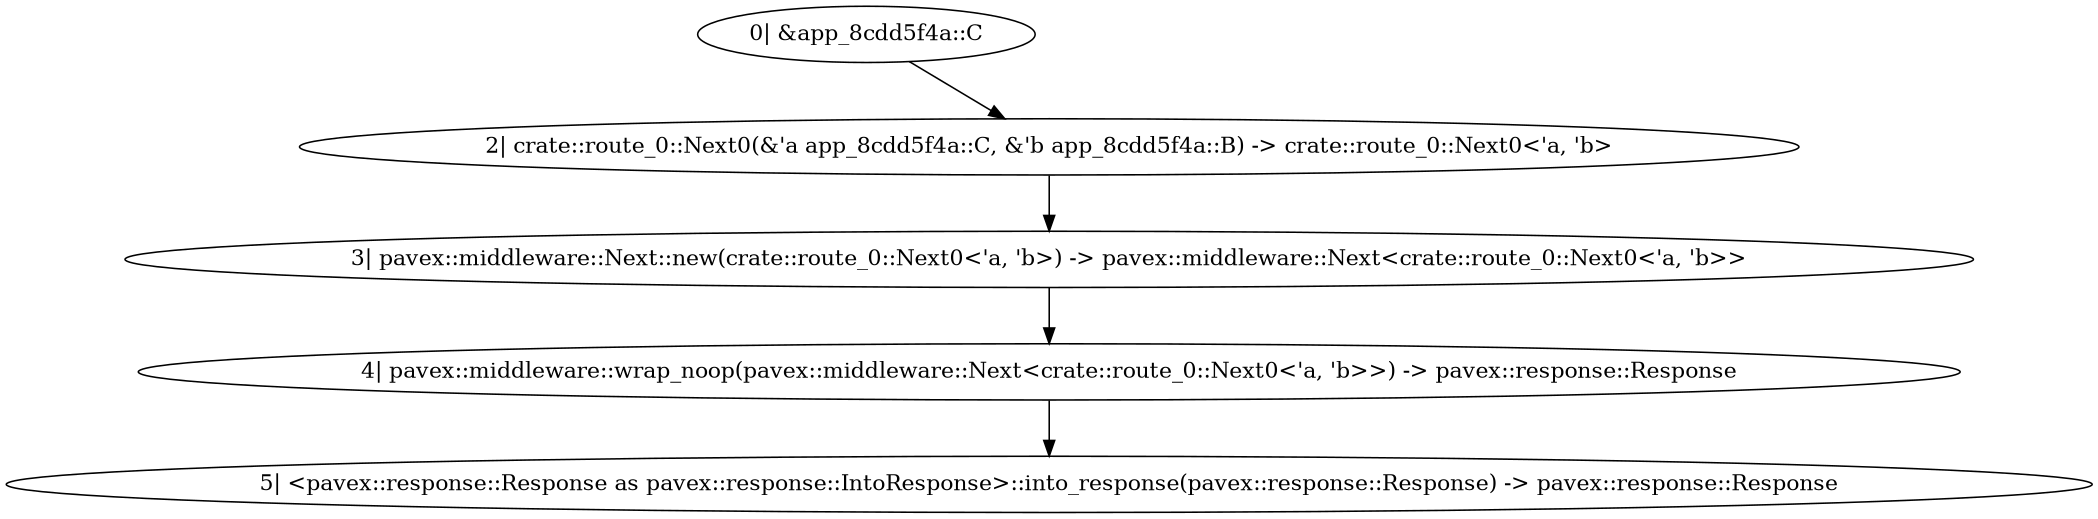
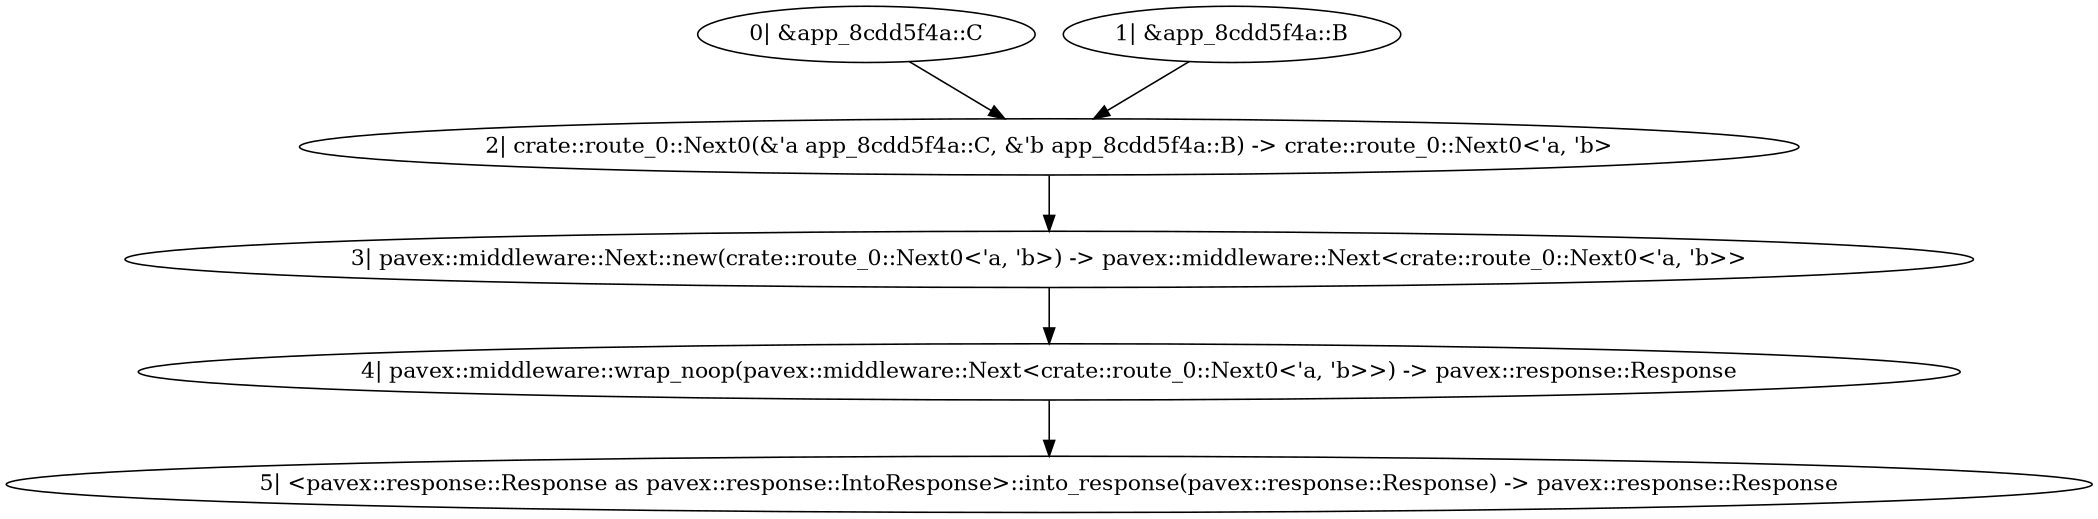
none -> (1232, 34)
